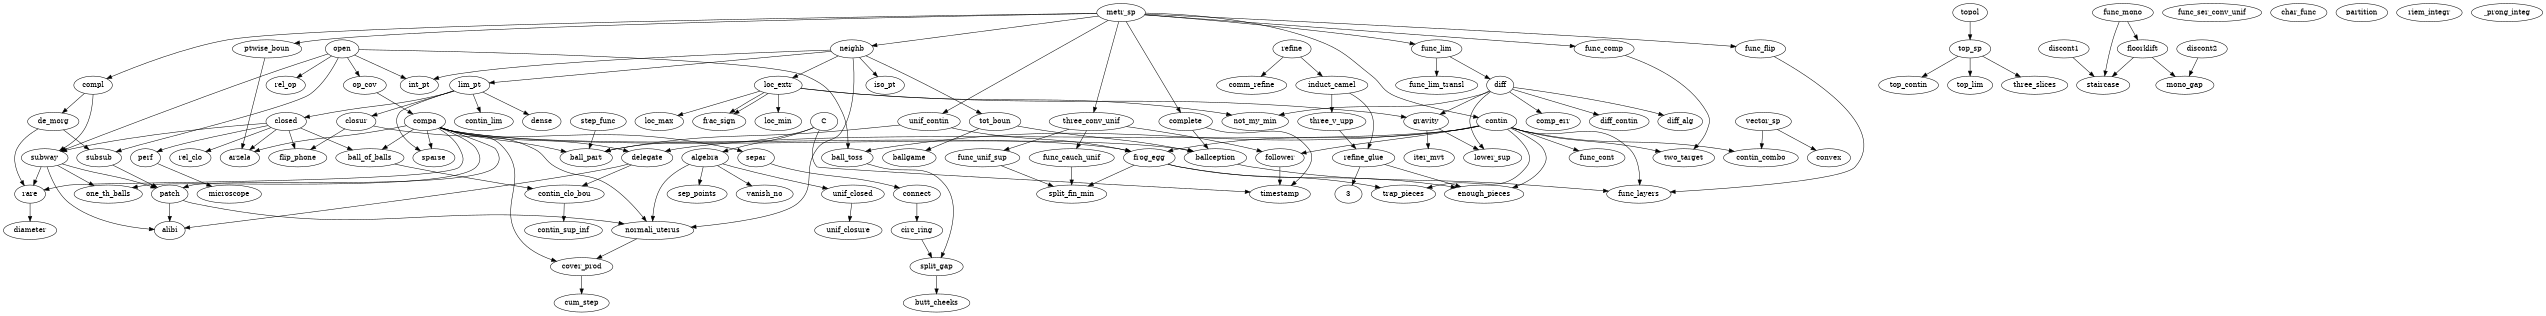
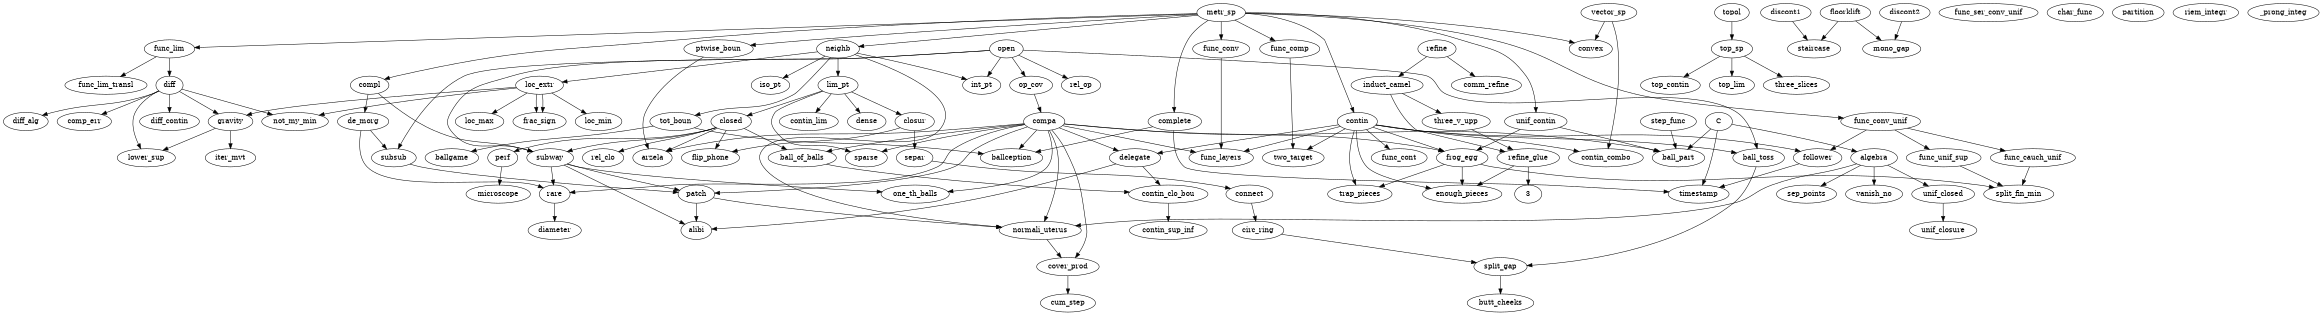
(2123, 13) -> none
none -> (1408, 21)
(1760, 49) -> (1221, 49)
(1091, 122) -> (1881, 122)
(1512, 184) -> (1127, 138)
